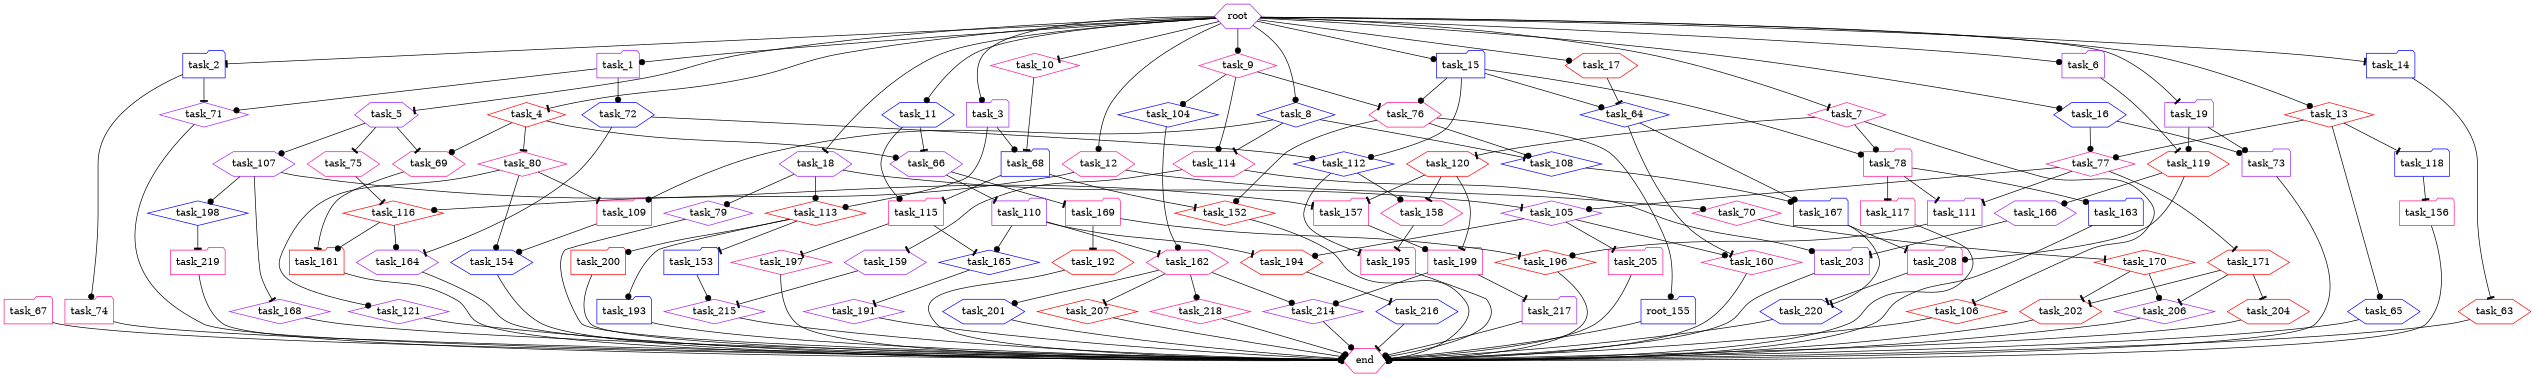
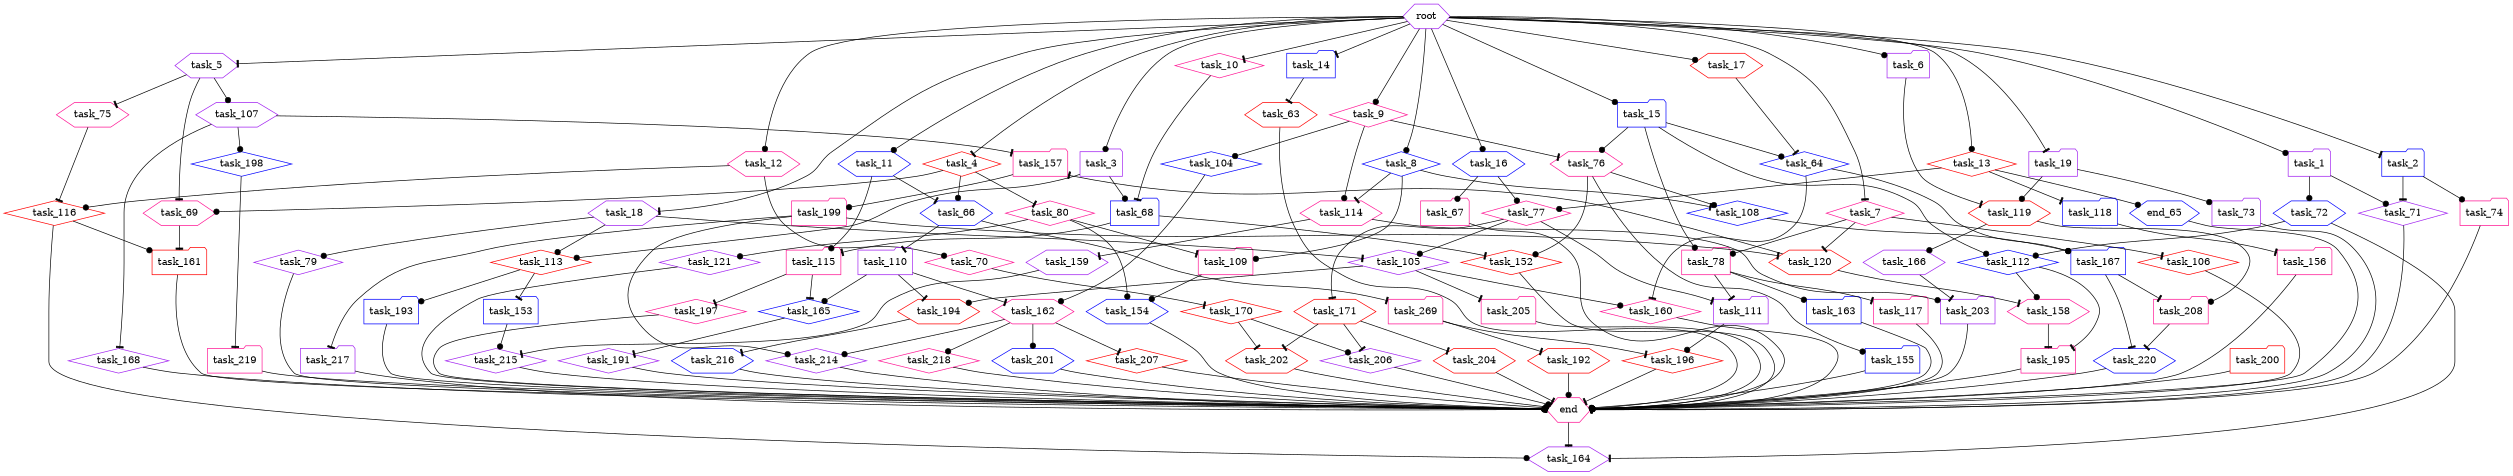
(2177, 135) -> (1469, 186)
(926, 164) -> (956, 213)
(1470, 210) -> (1311, 236)
(1093, 213) -> (1416, 312)
(710, 234) -> none
(1668, 312) -> (1892, 361)
(2384, 312) -> (2164, 213)
(873, 351) -> (1569, 433)
